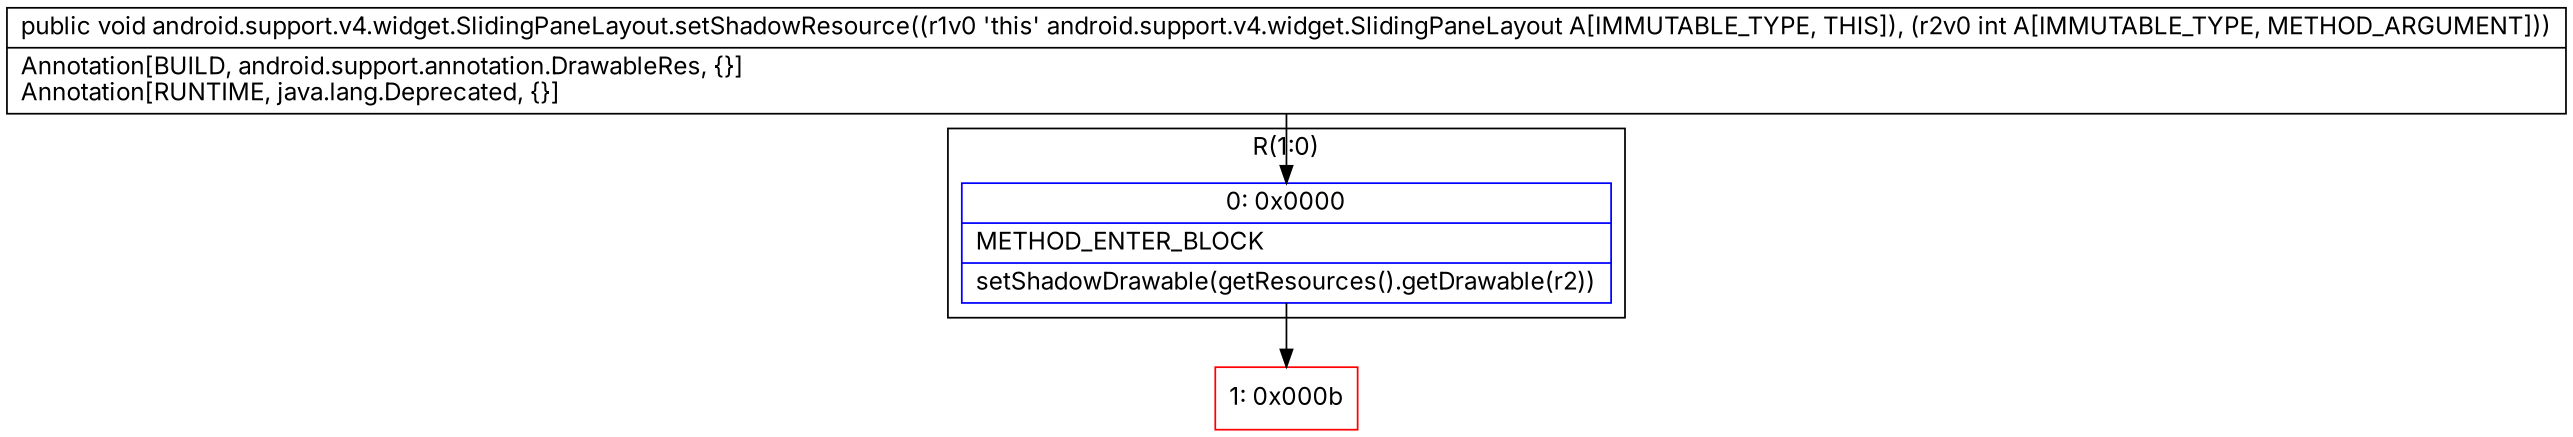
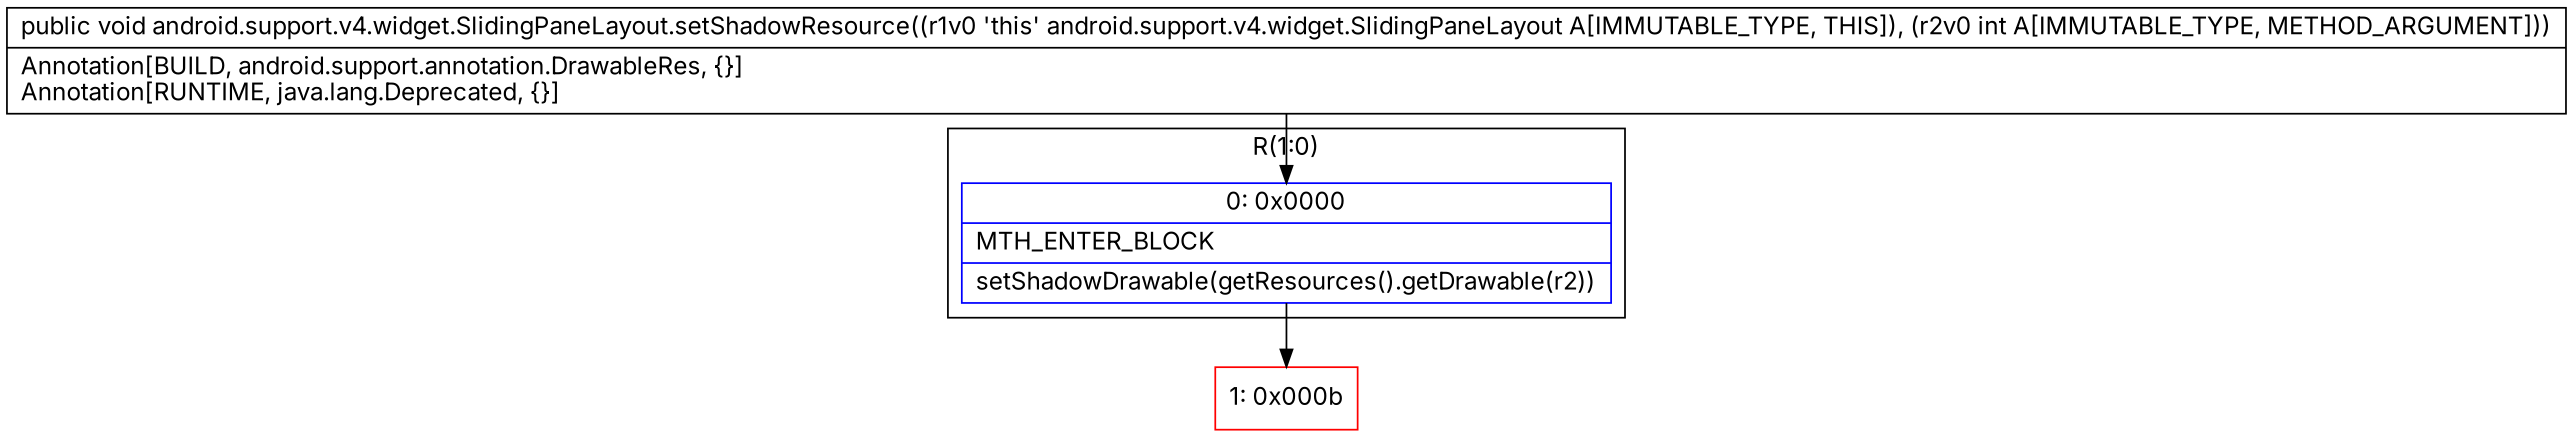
(1121, 242) -> (1096, 242)
